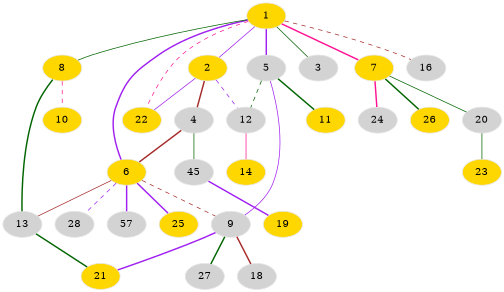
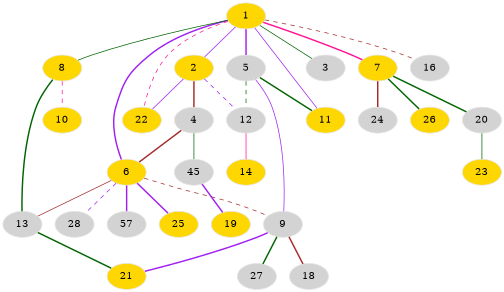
none -> (286, 68)
(376, 94) -> (378, 94)
(428, 94) -> (430, 94)
